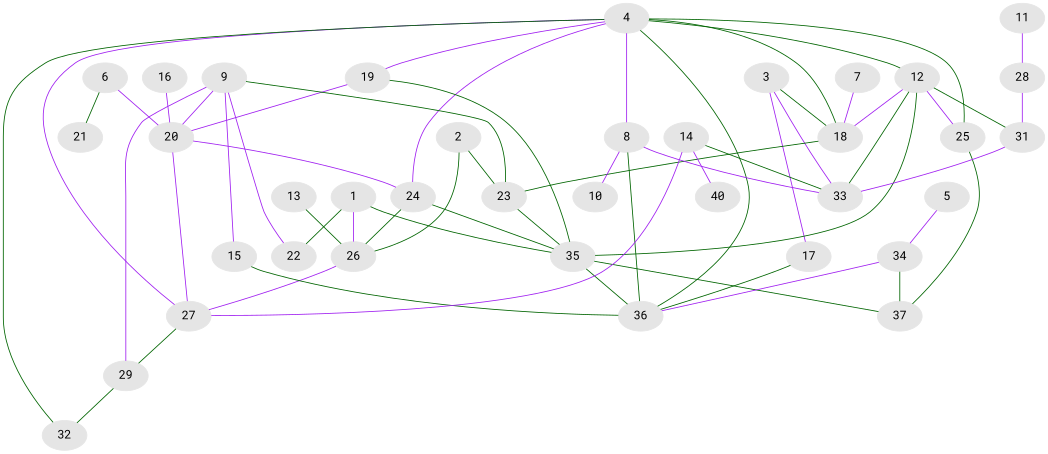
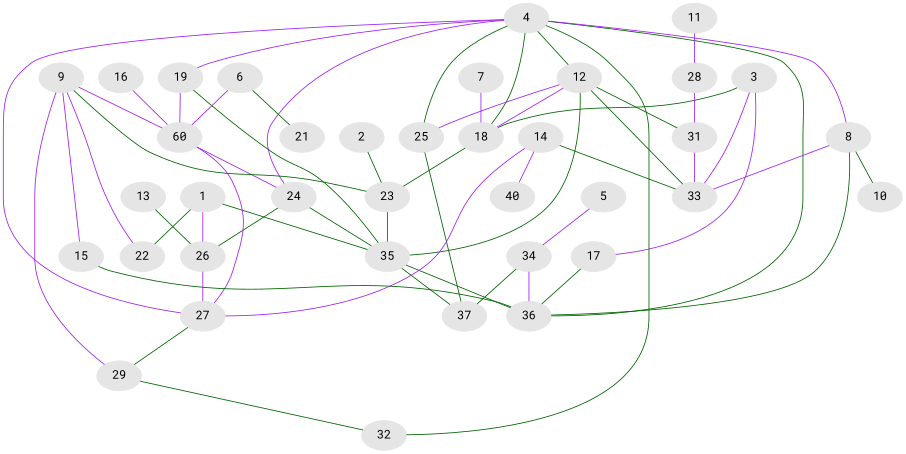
(171, 137) -> (180, 137)
(611, 167) -> (864, 167)
(437, 218) -> none
